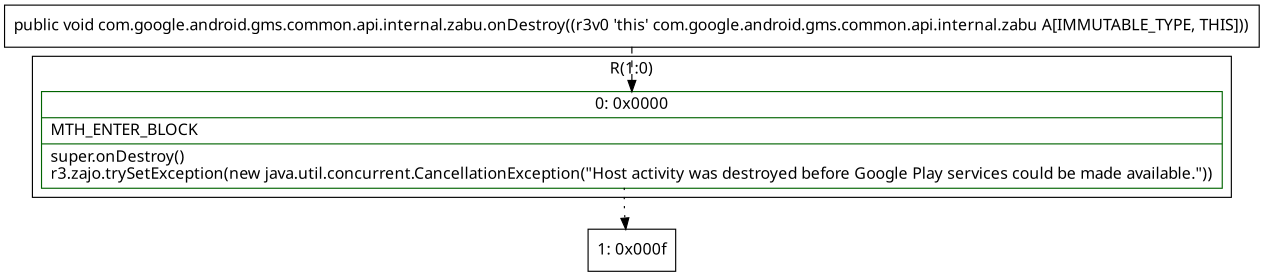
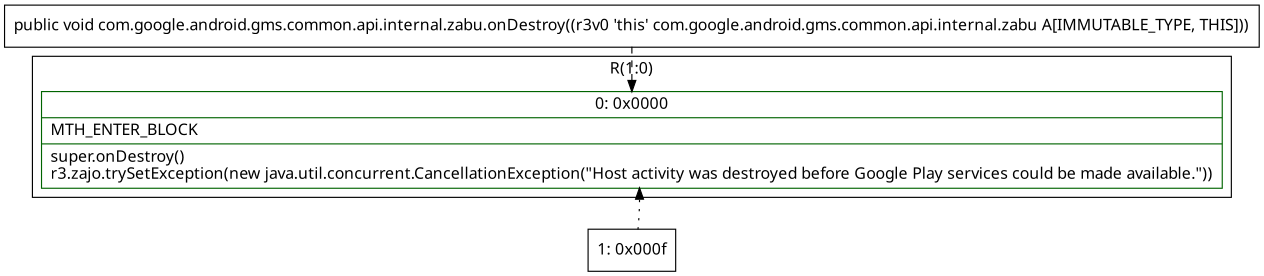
(624, 204) -> (639, 214)
